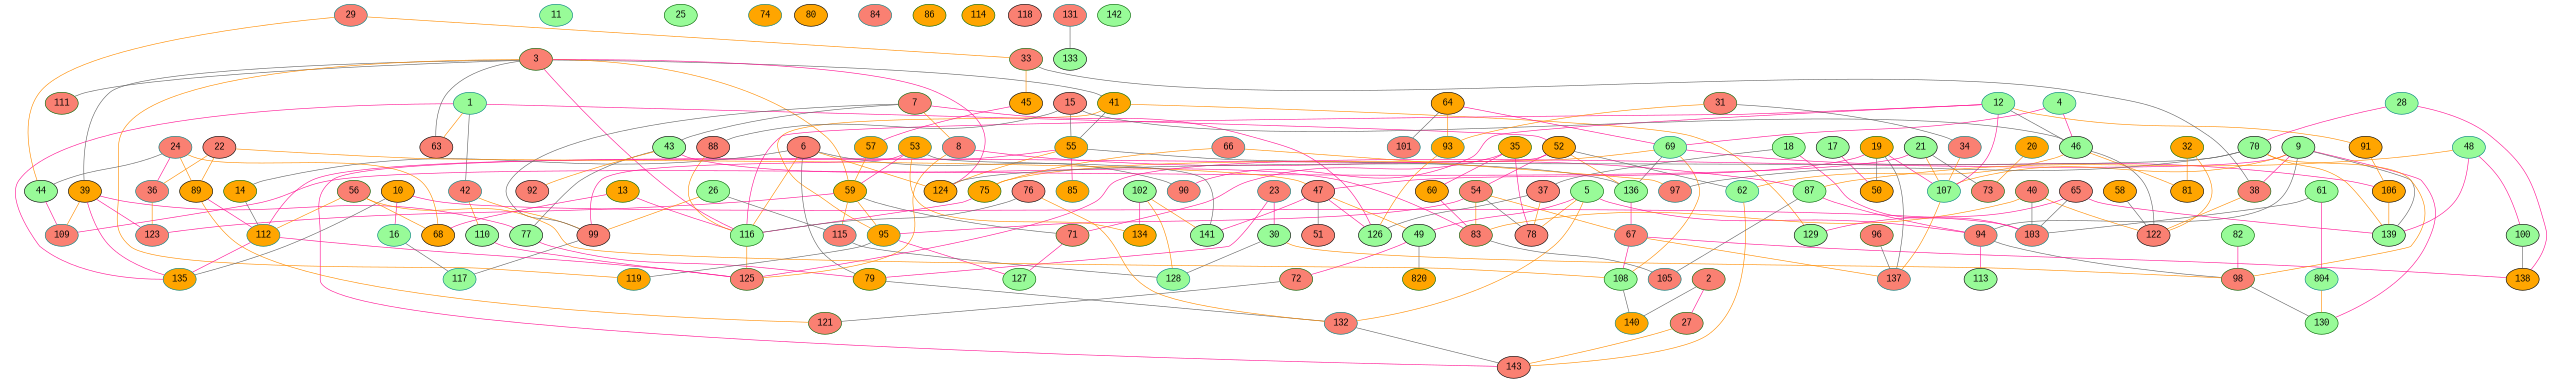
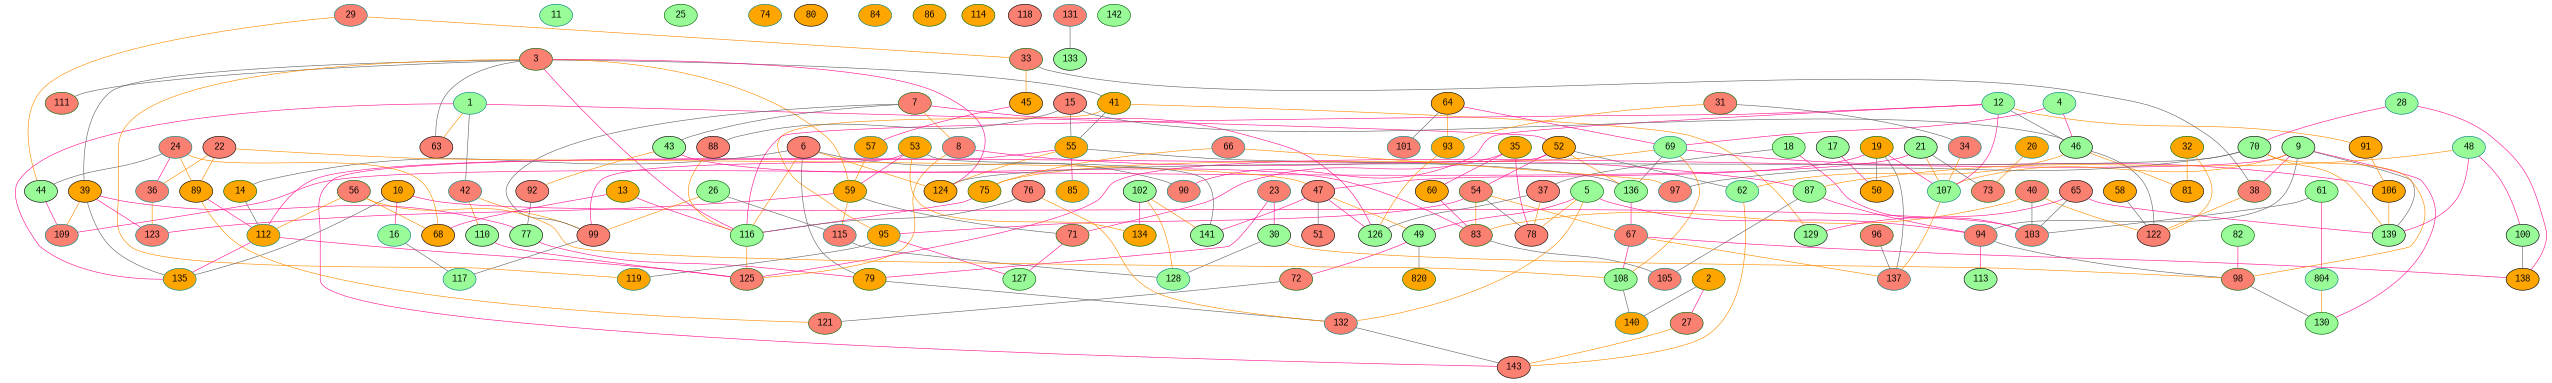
(875, 15) -> (875, 15)
(587, 177) -> (529, 213)
(867, 213) -> none
(114, 250) -> (114, 250)
(1709, 279) -> (1709, 279)
